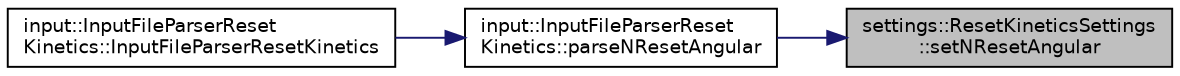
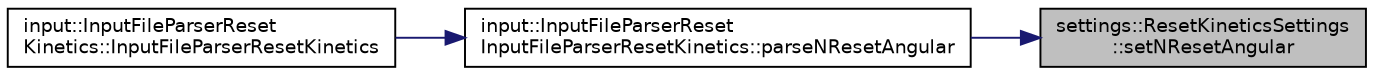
(621, 38) -> (718, 38)
